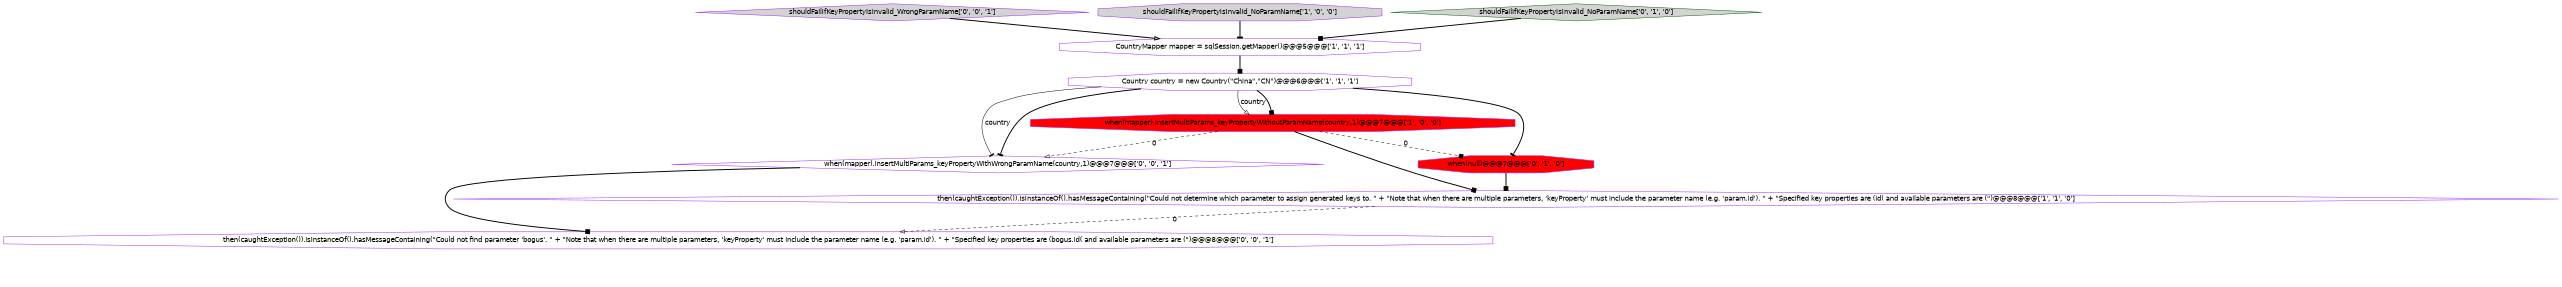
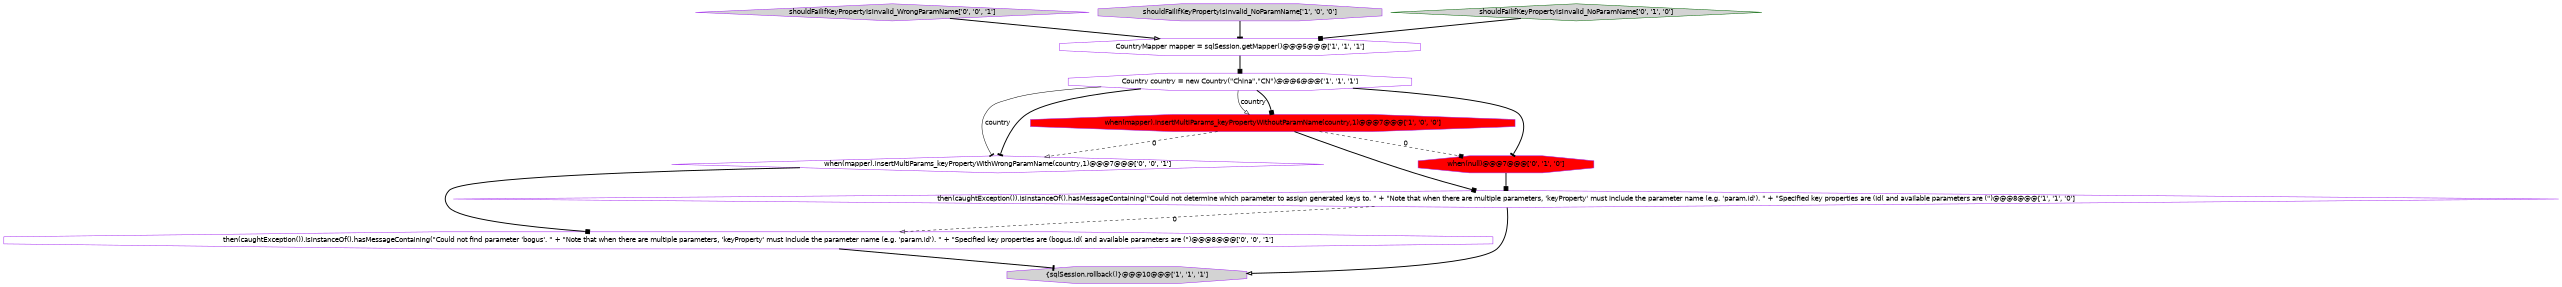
none -> (1127, 275)
